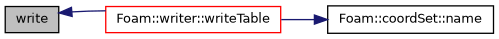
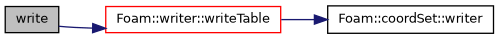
(89, 11) -> (76, 27)
(411, 20) -> (411, 20)
